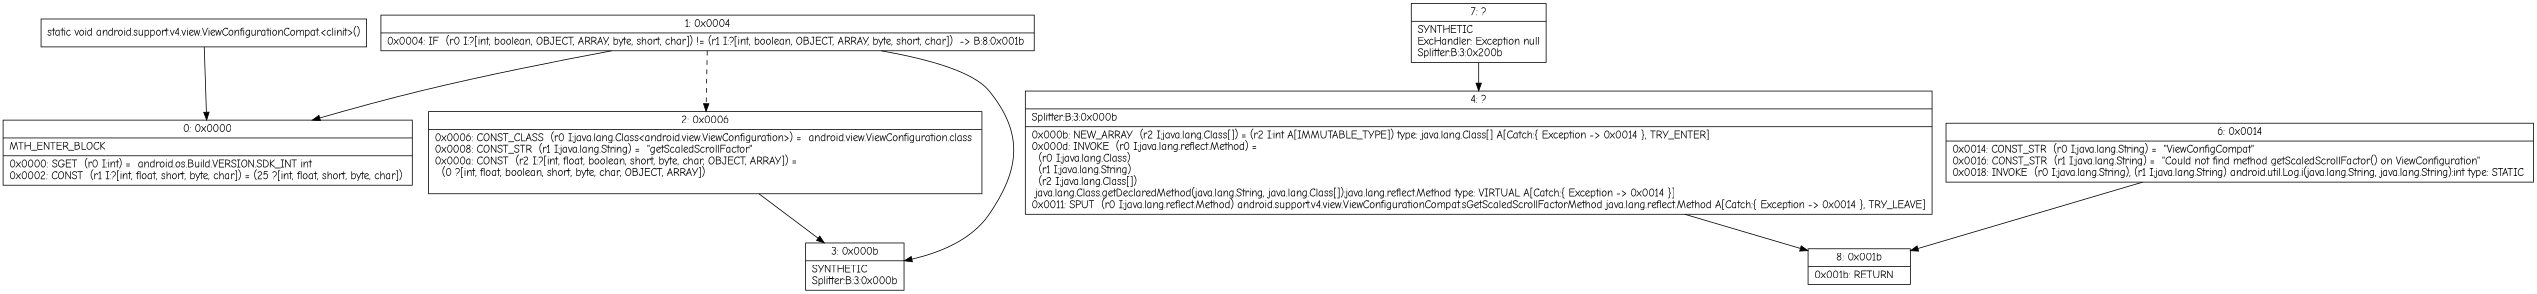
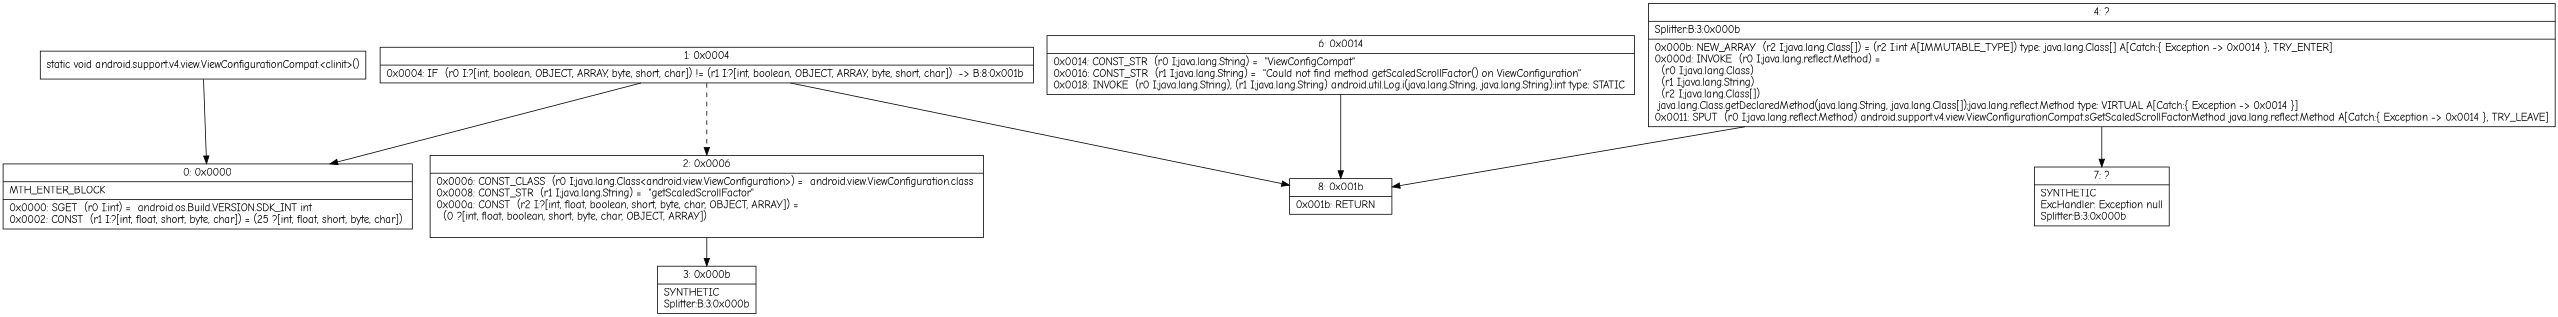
(1460, 53) -> (2084, 217)
(1479, 73) -> (2102, 143)
(1013, 140) -> (1036, 133)
